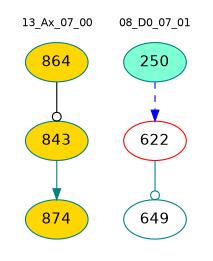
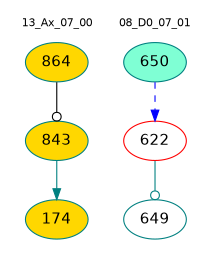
(155, 62) -> (155, 62)
(57, 219) -> (57, 219)
